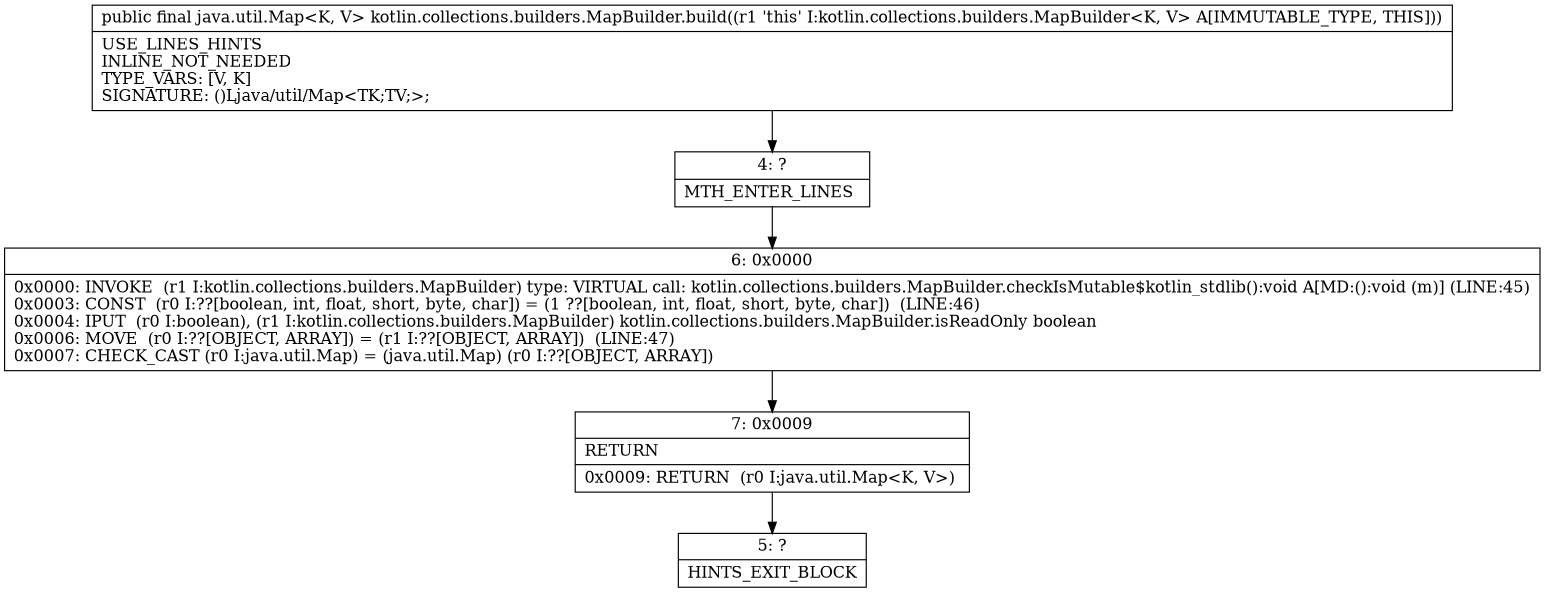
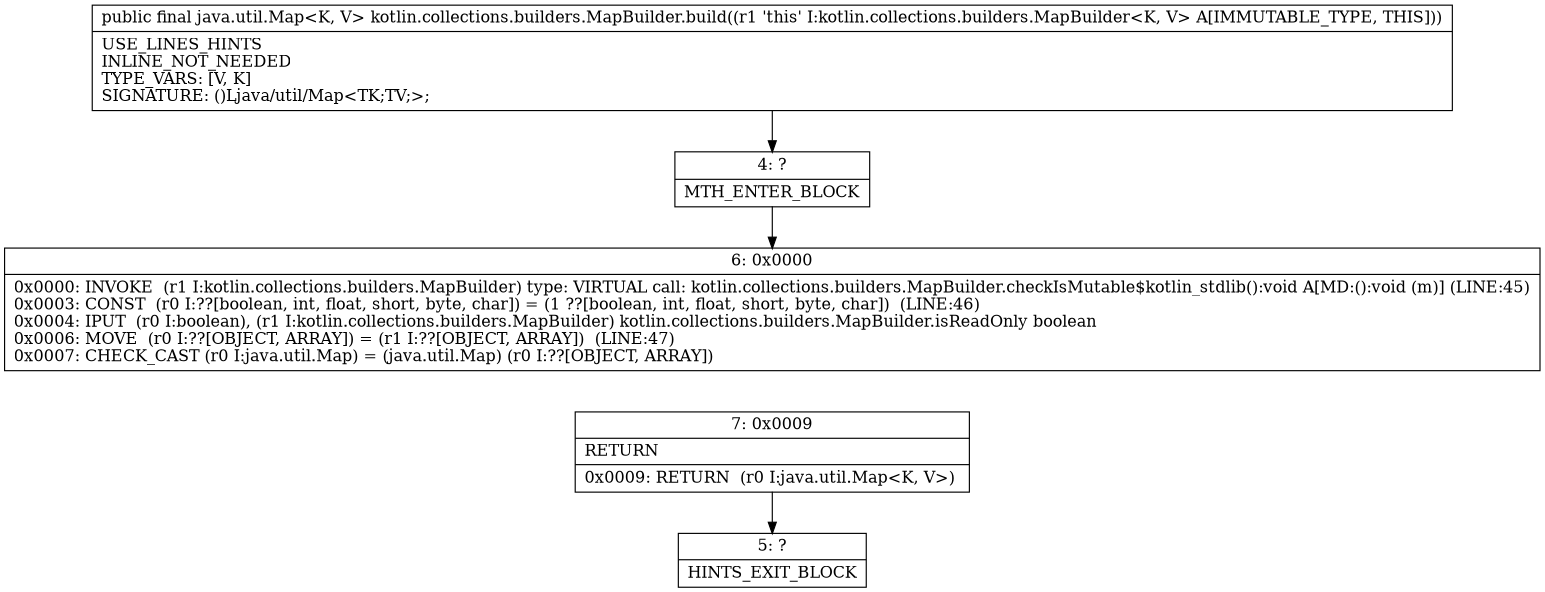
(769, 192) -> (772, 192)
(772, 386) -> none
